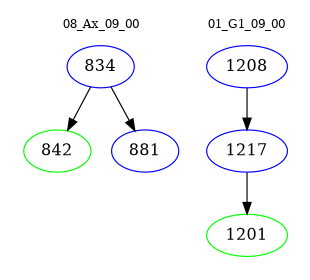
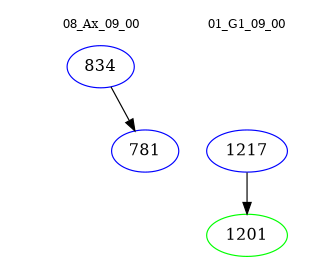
(247, 67) -> none
(57, 151) -> none
(145, 151) -> (145, 151)
